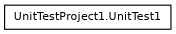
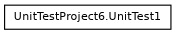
(88, 17) -> (88, 17)
